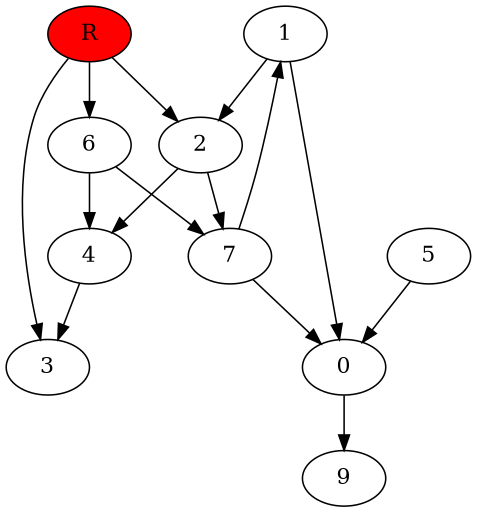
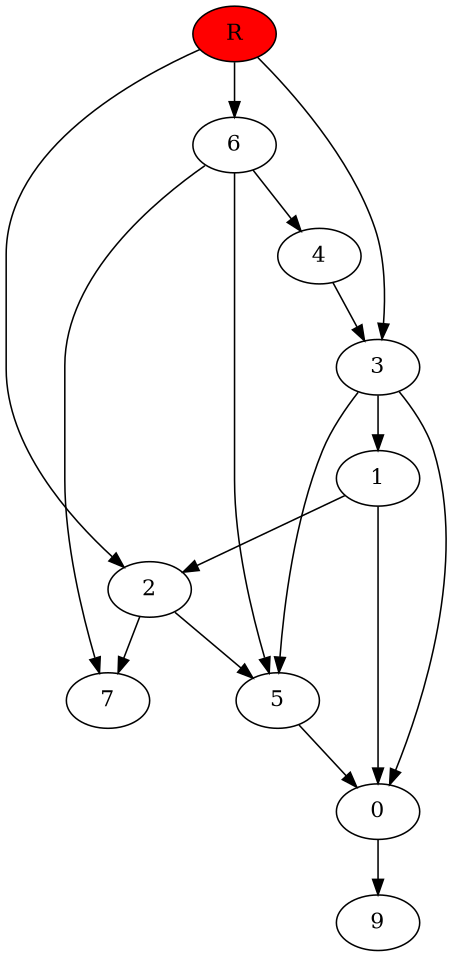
(261, 154) -> (378, 415)
(144, 202) -> (208, 640)
(281, 306) -> (444, 579)
none -> (235, 417)
none -> (298, 532)
